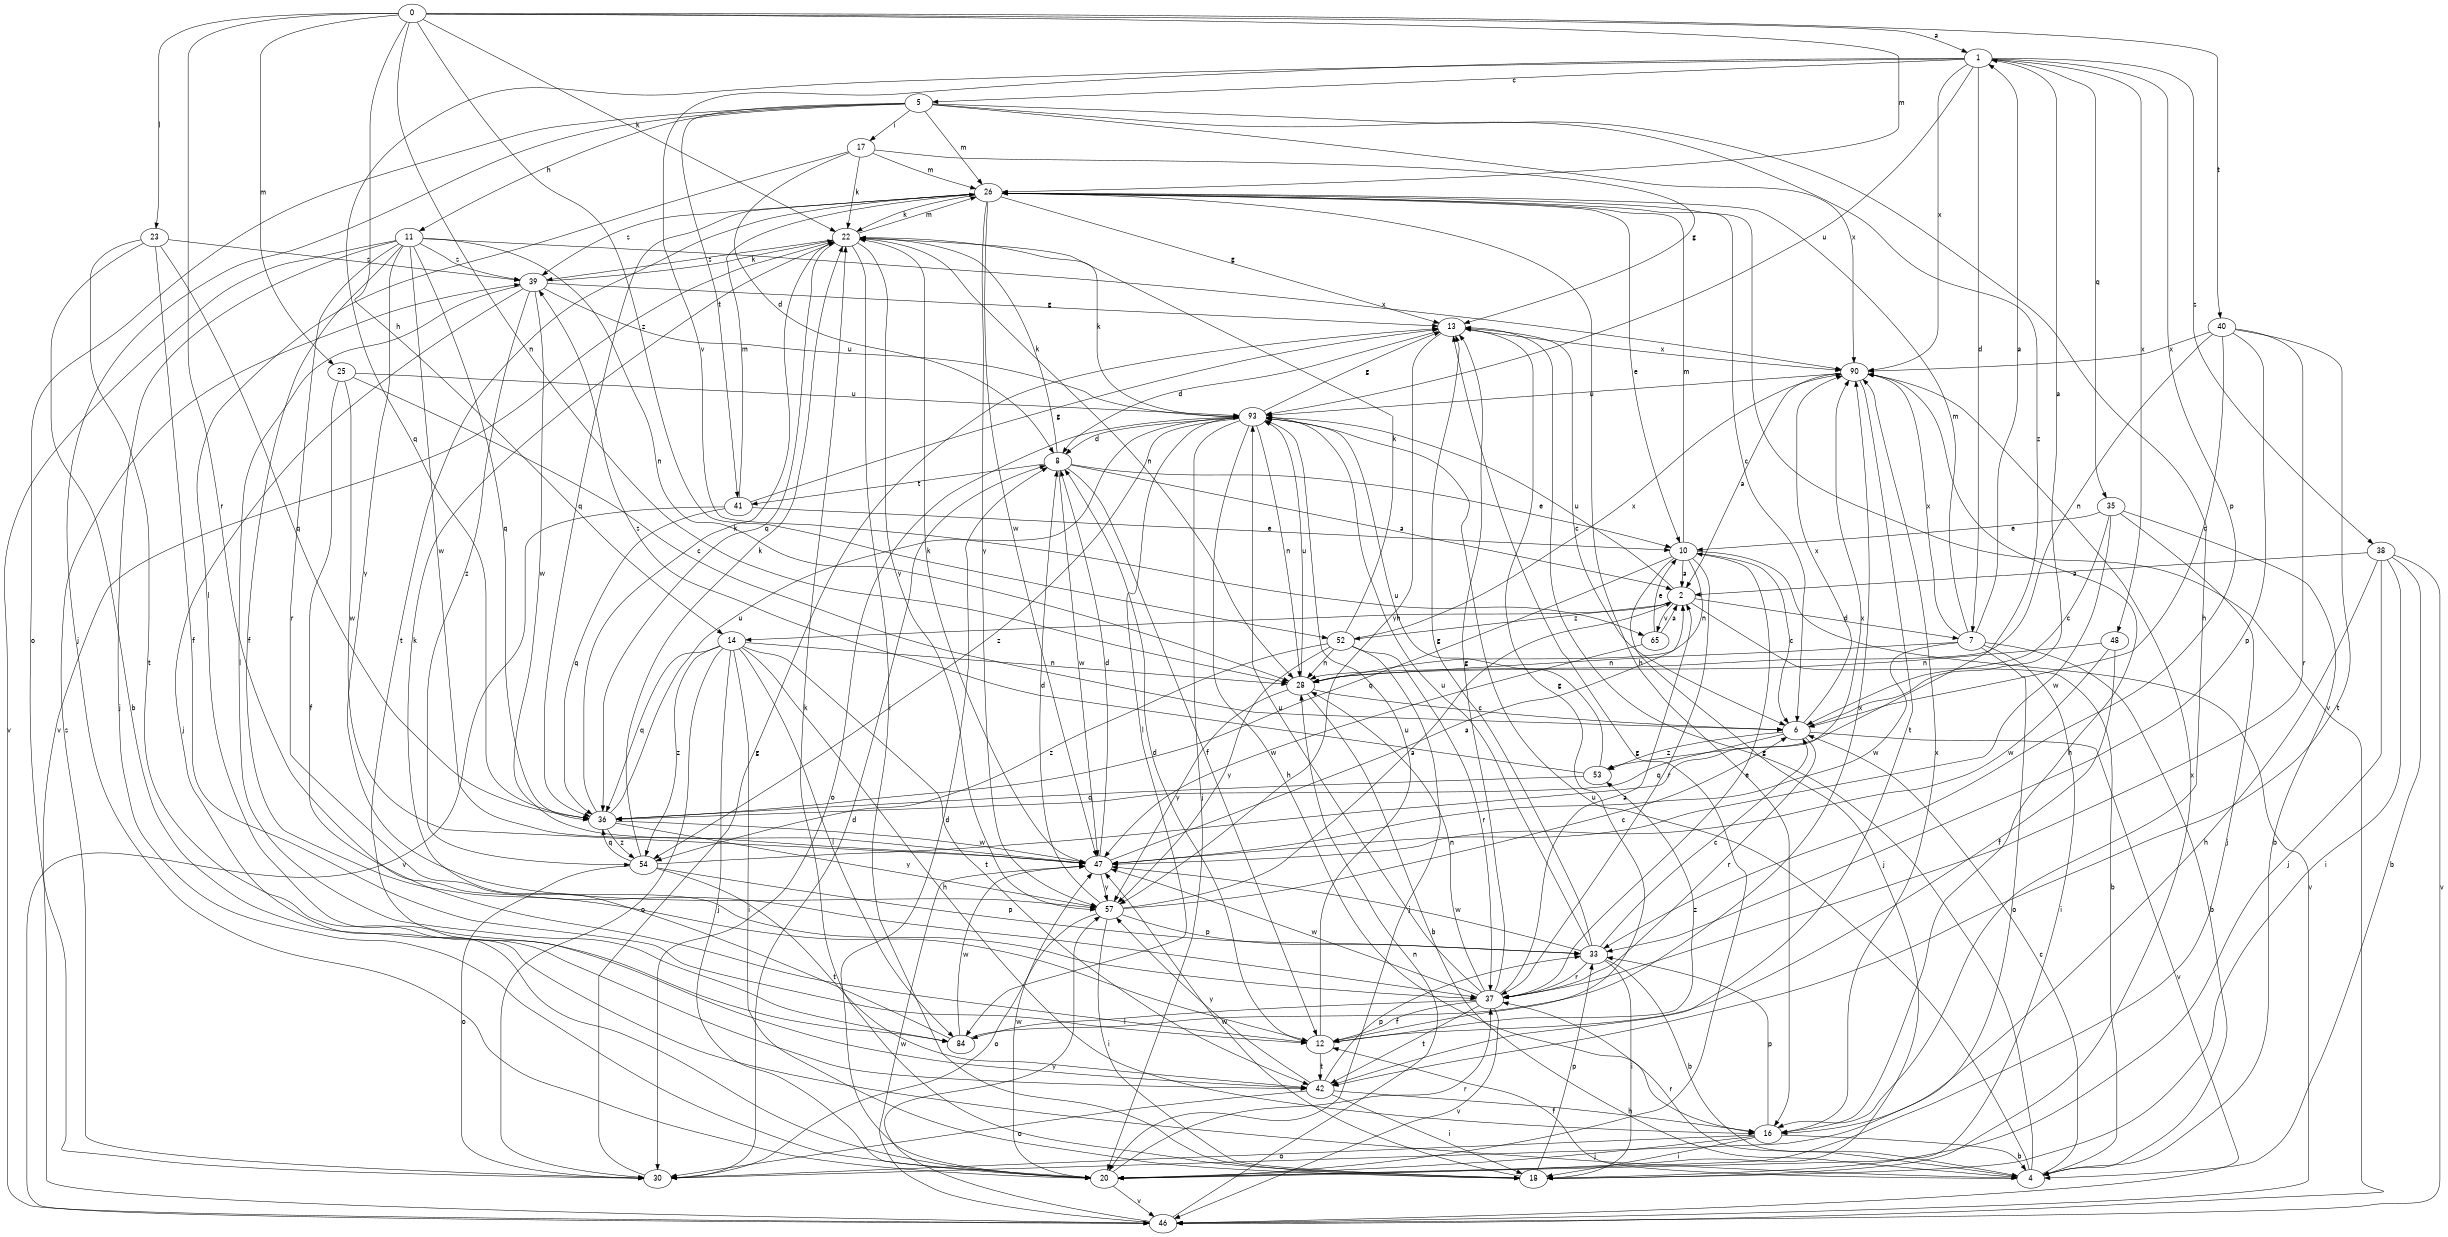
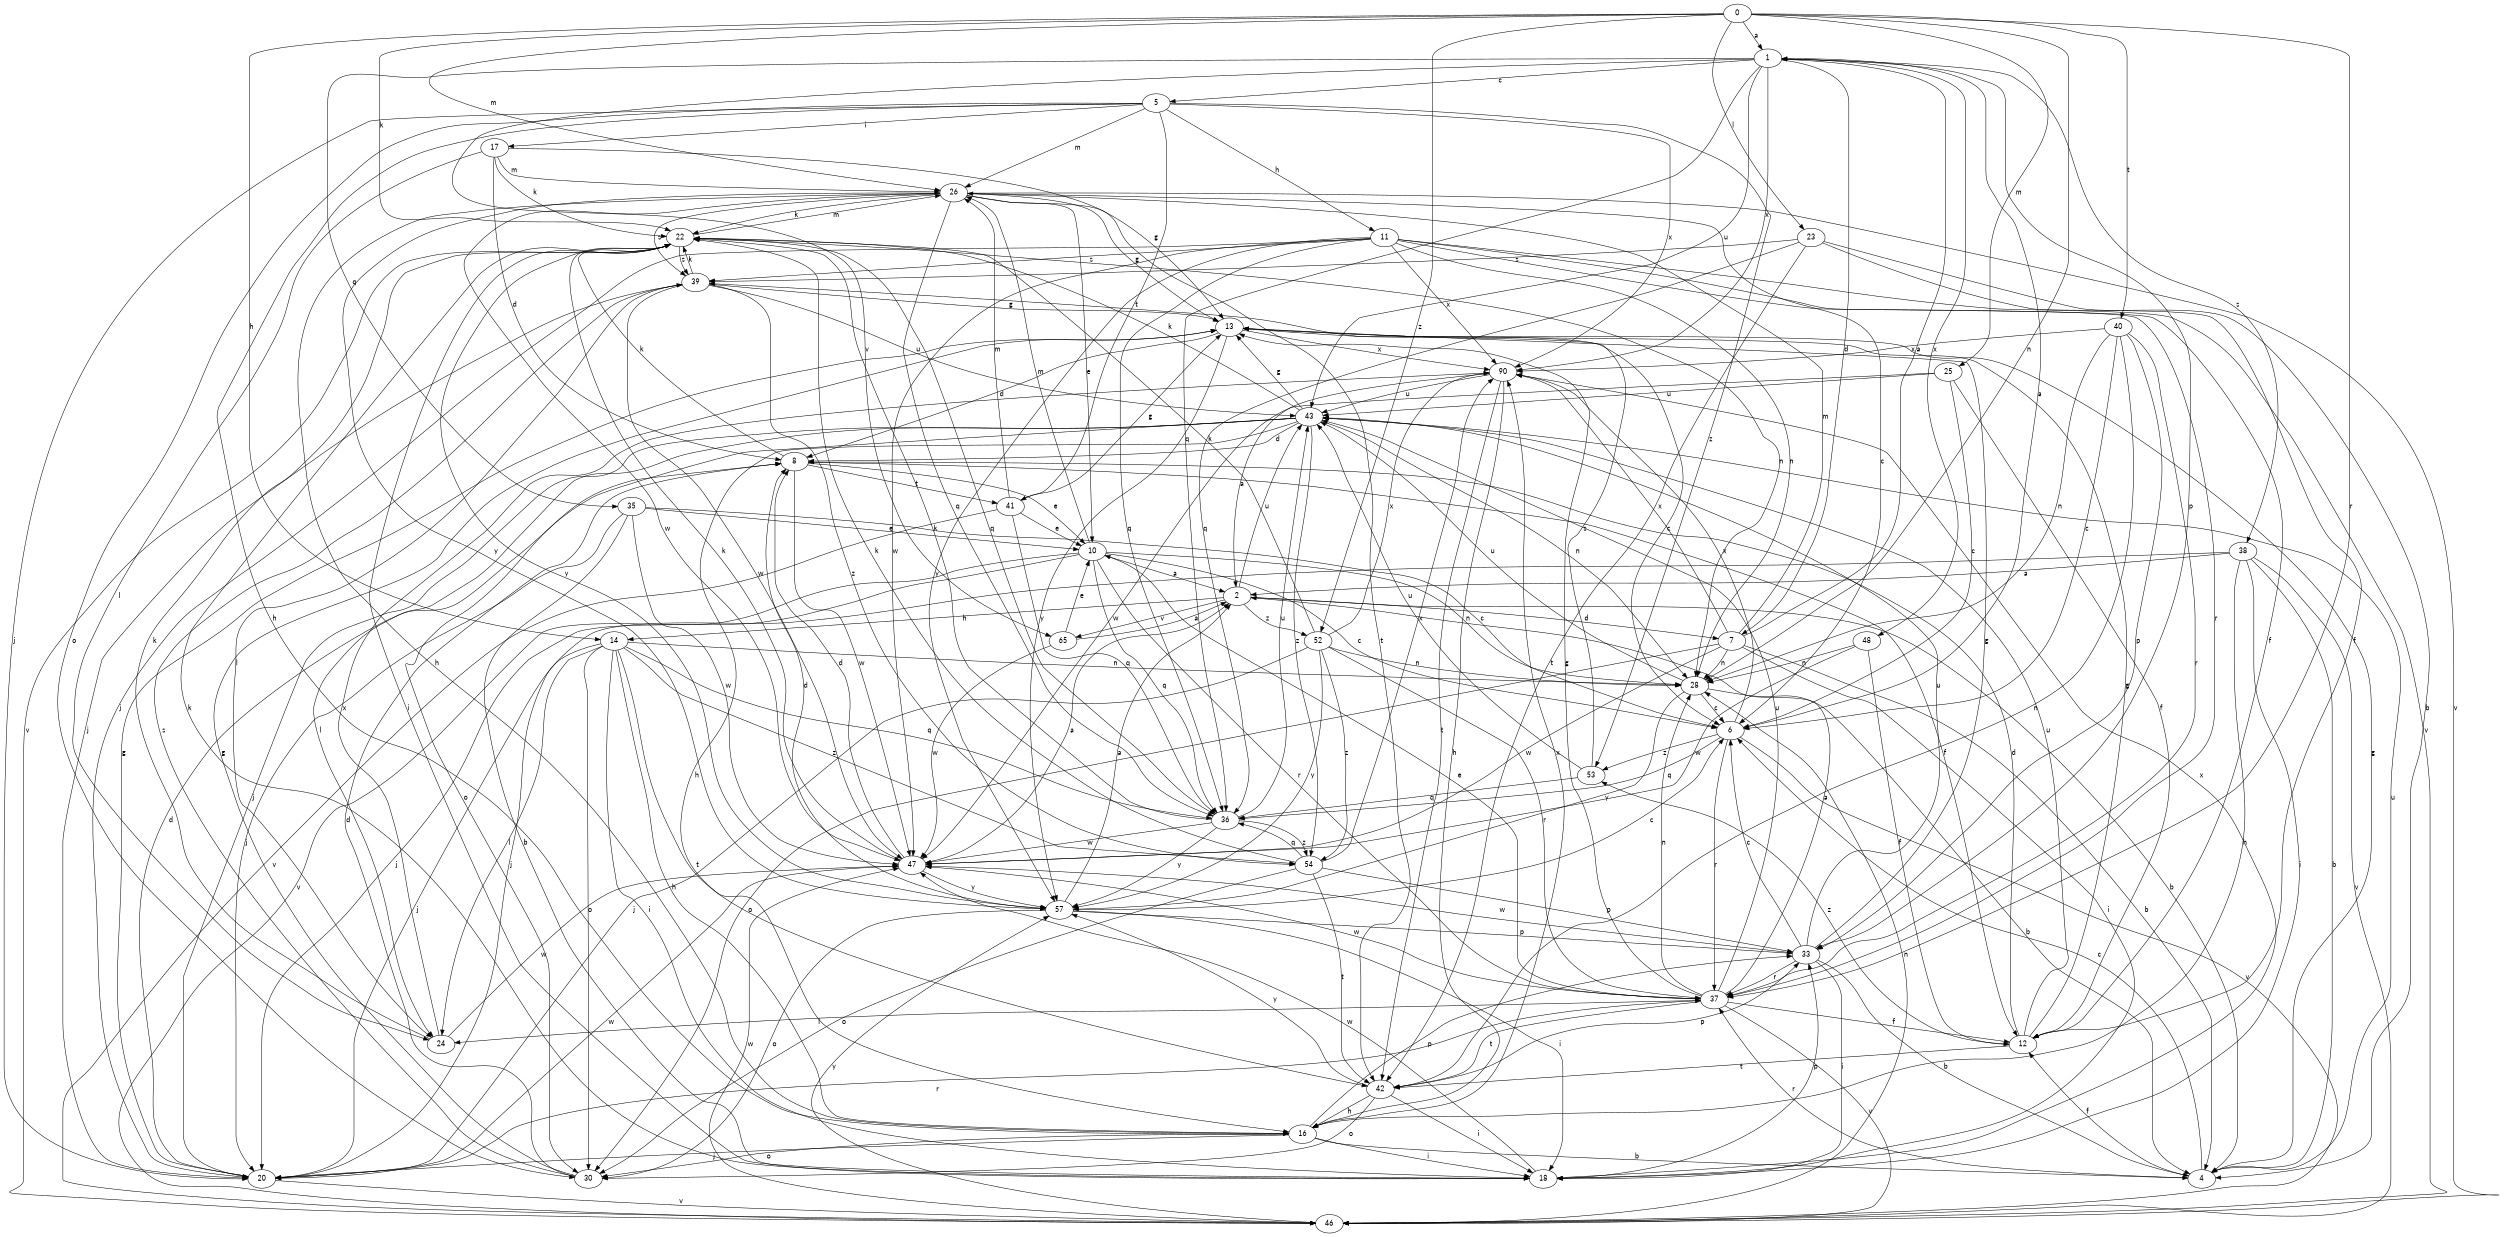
(1253, 417) -> (1309, 417)
(1369, 526) -> none
(2338, 708) -> (2036, 708)
(2273, 840) -> (732, 1115)
(961, 1044) -> (441, 1044)
